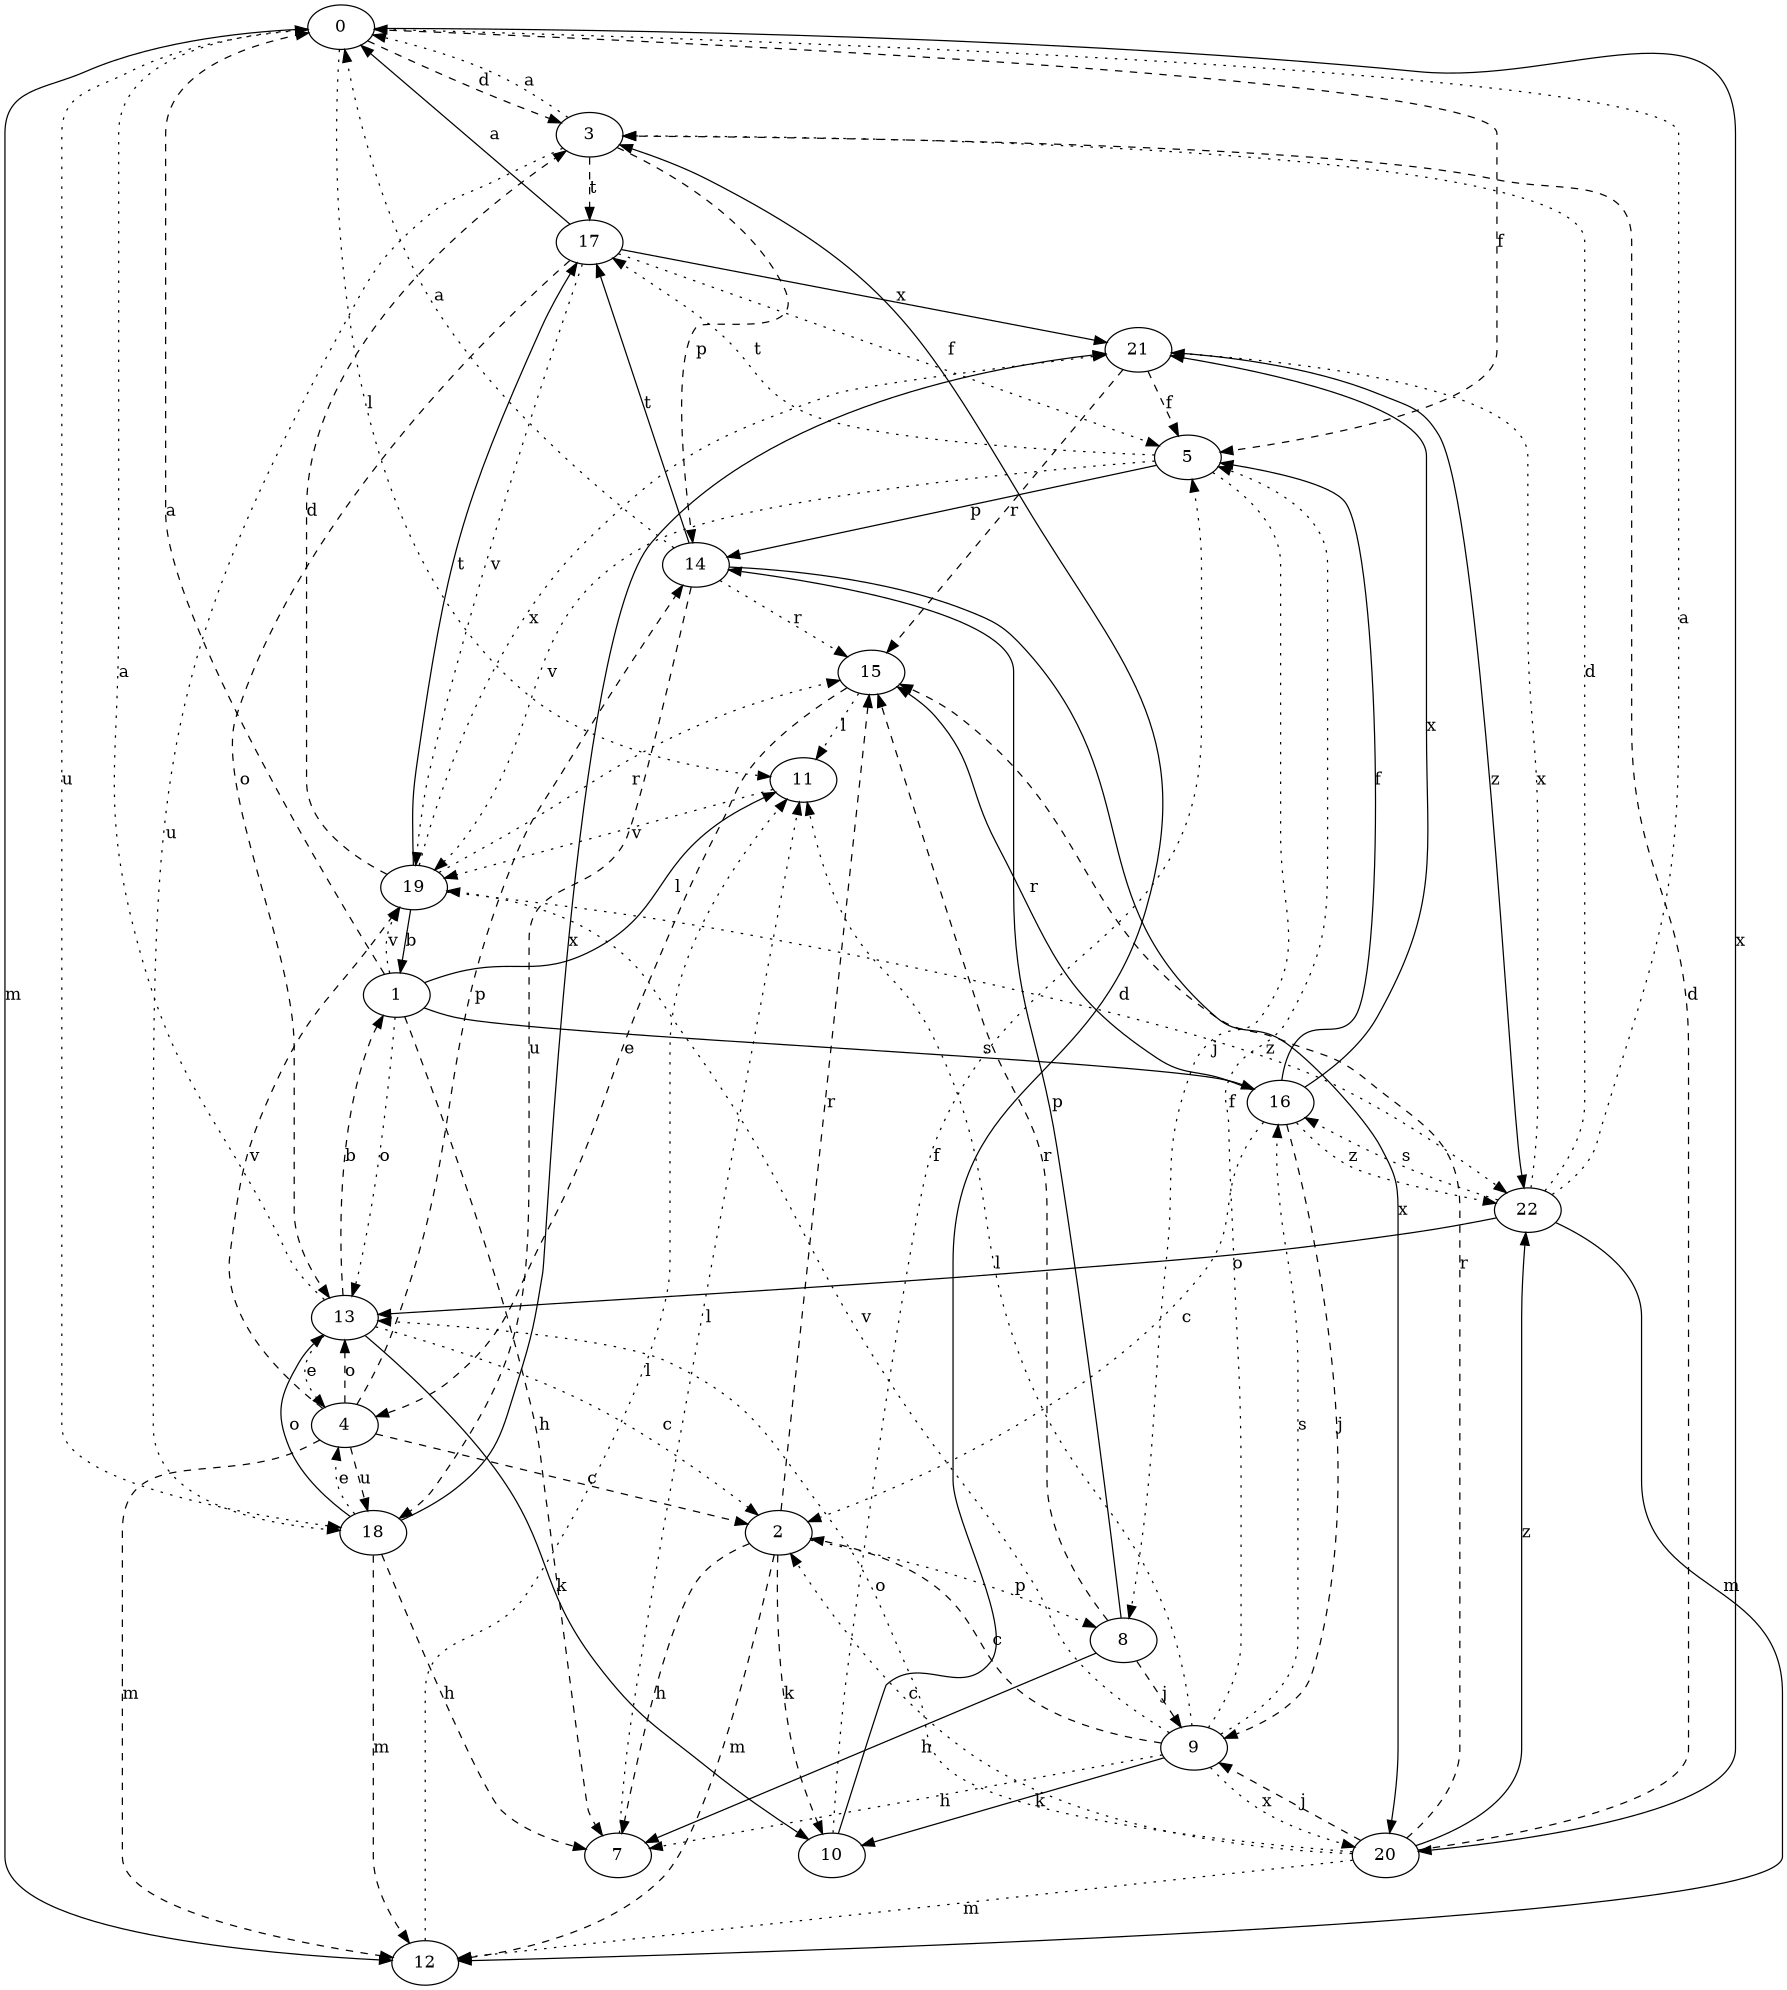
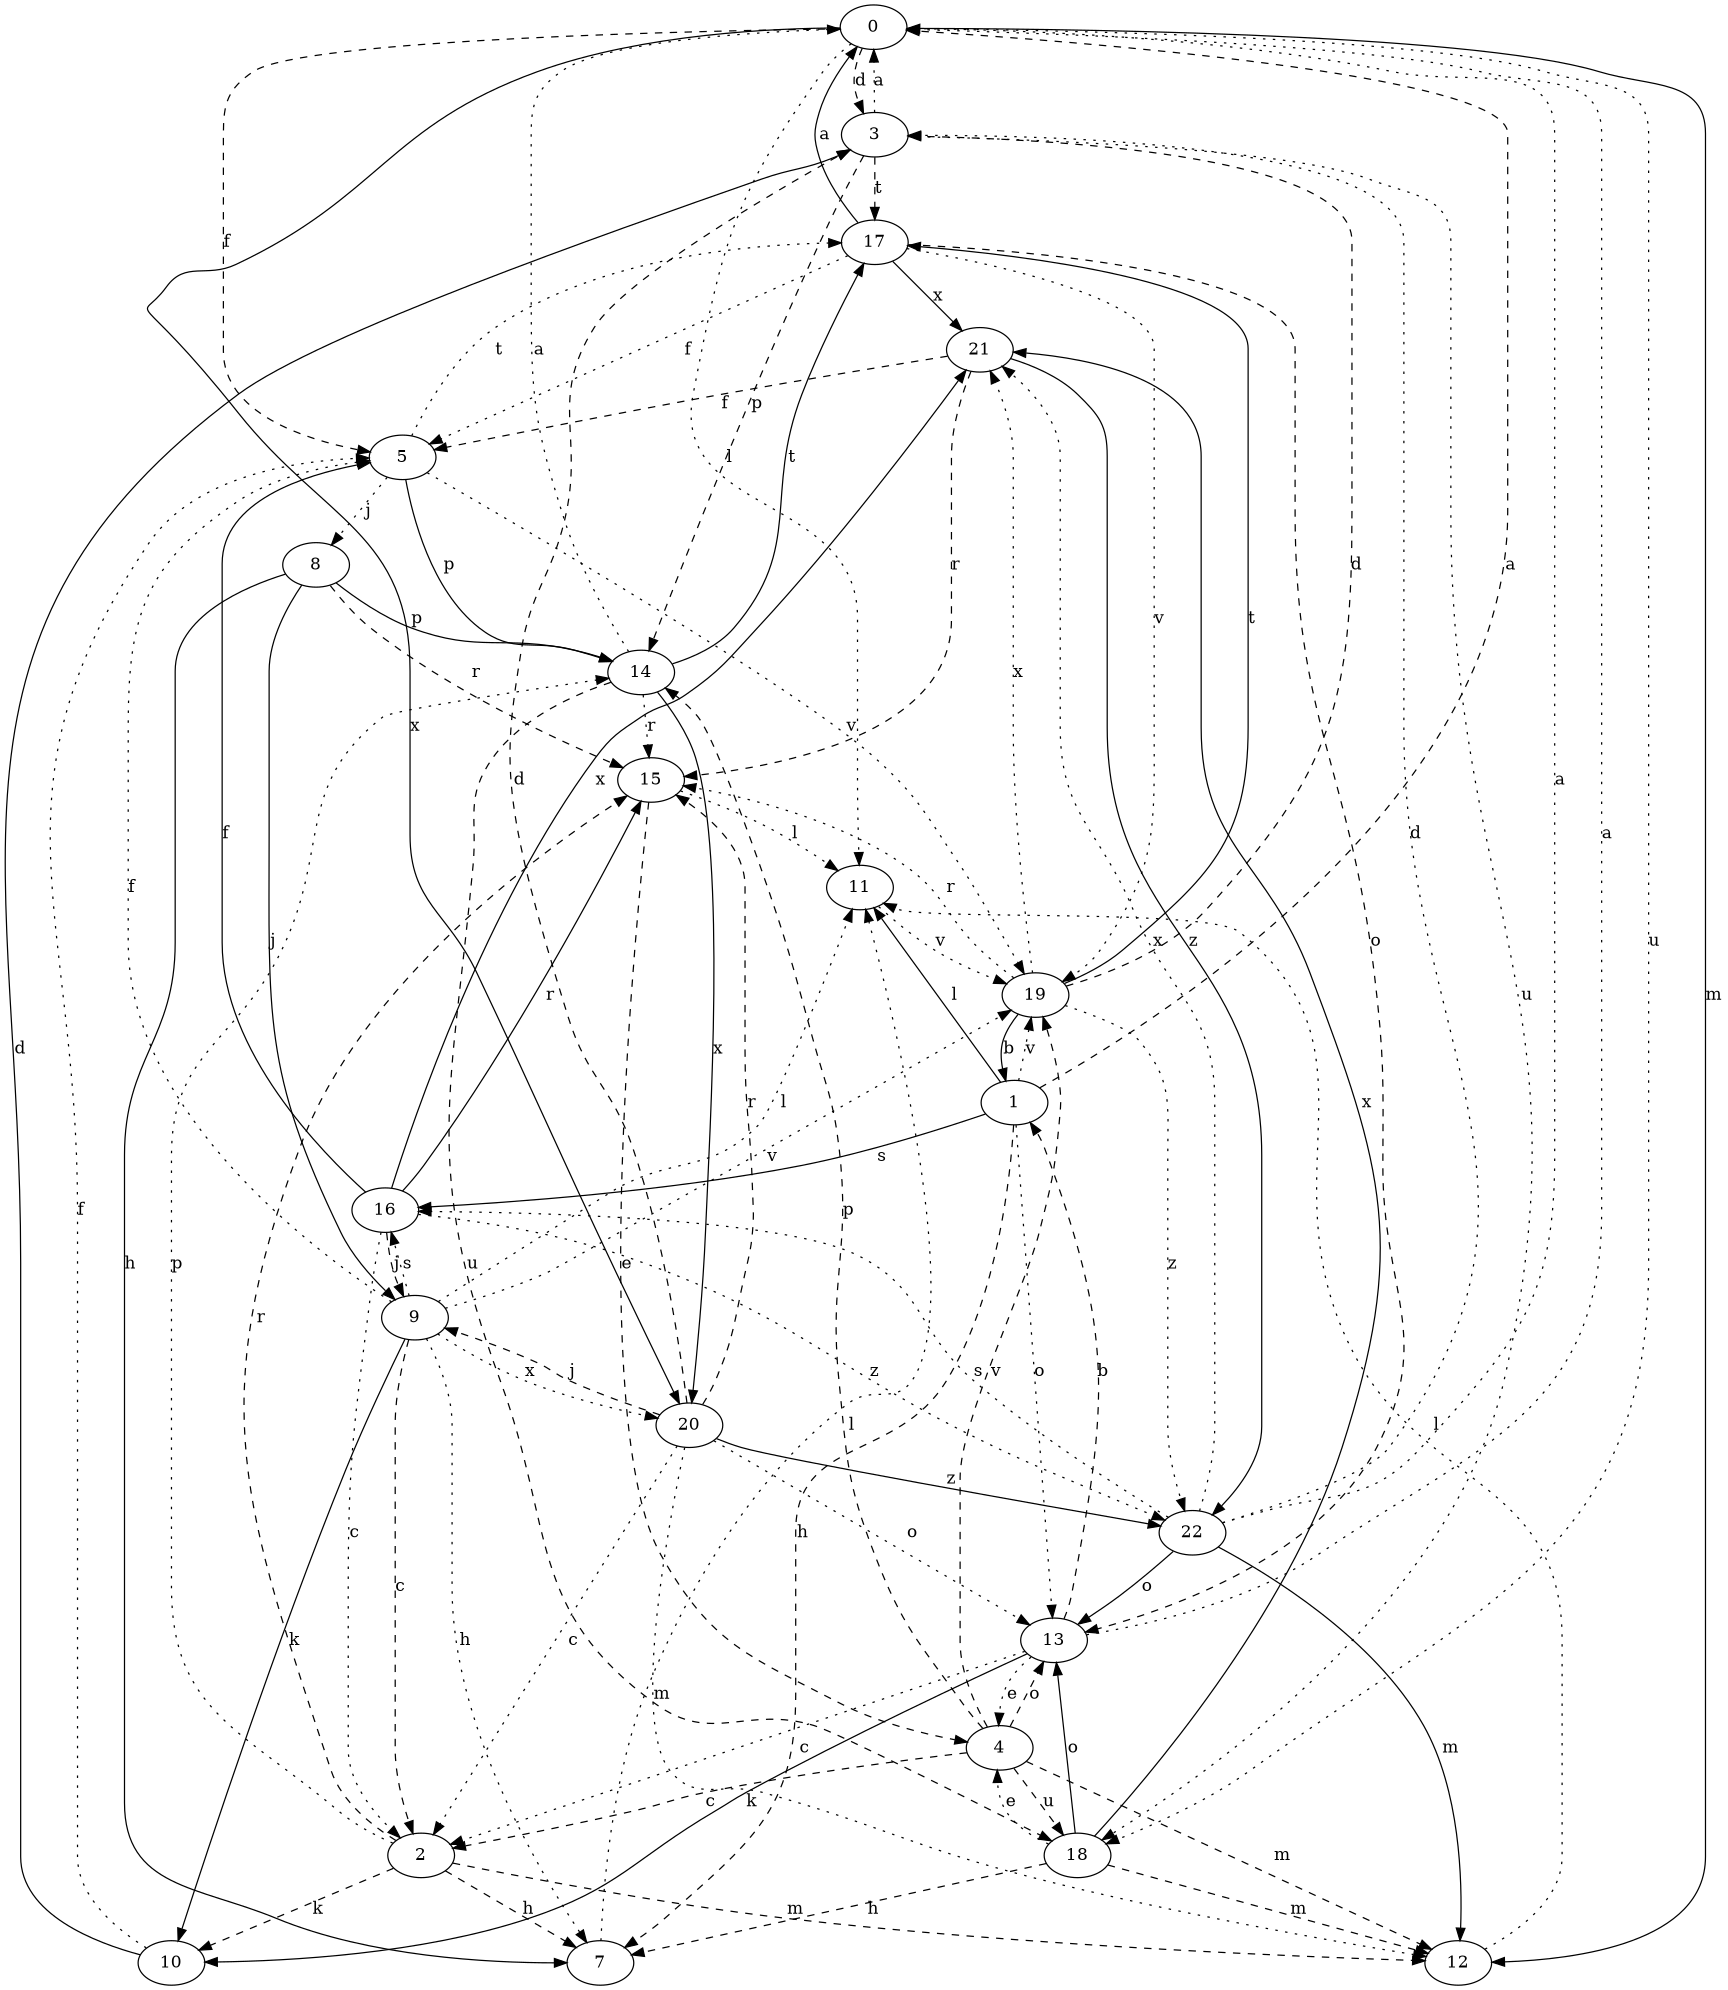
(950, 1574) -> (171, 1192)
(1156, 1689) -> (269, 948)
